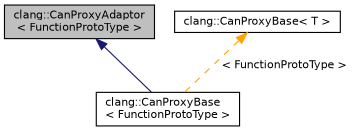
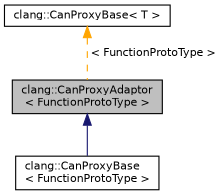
(212, 67) -> (87, 59)
